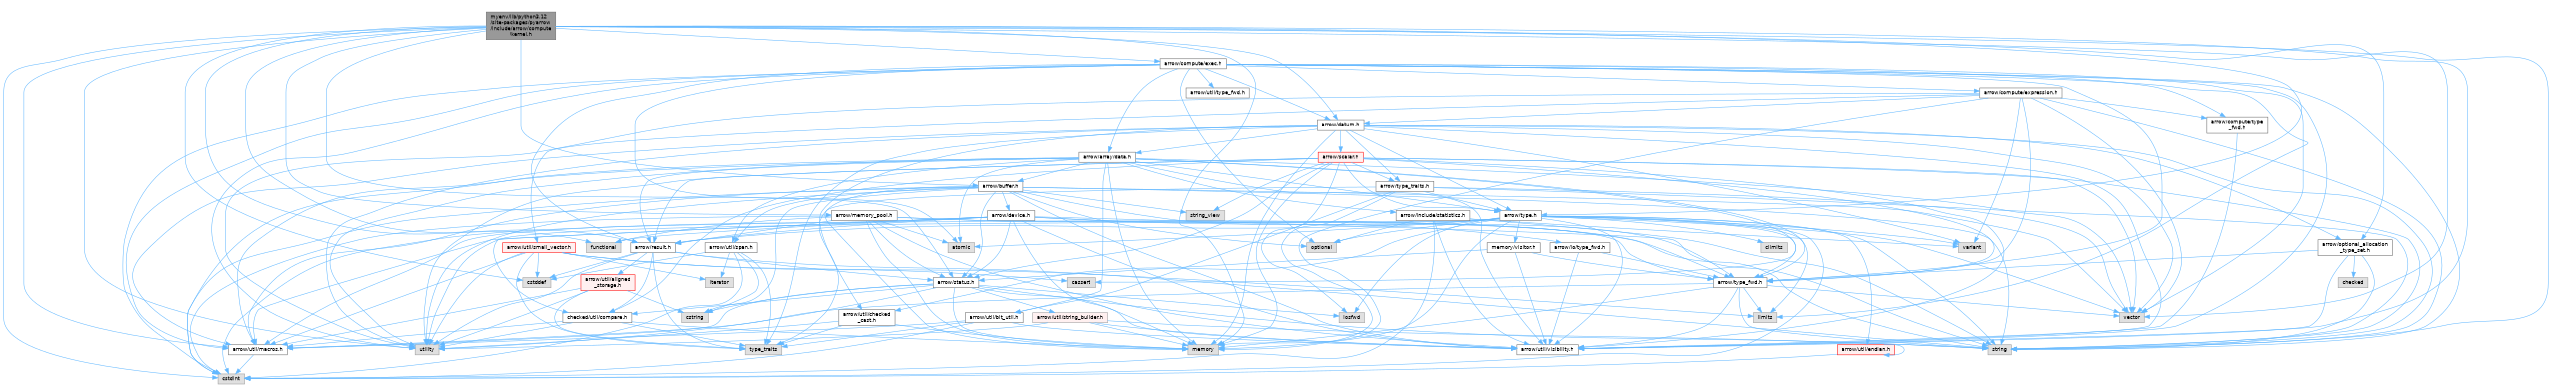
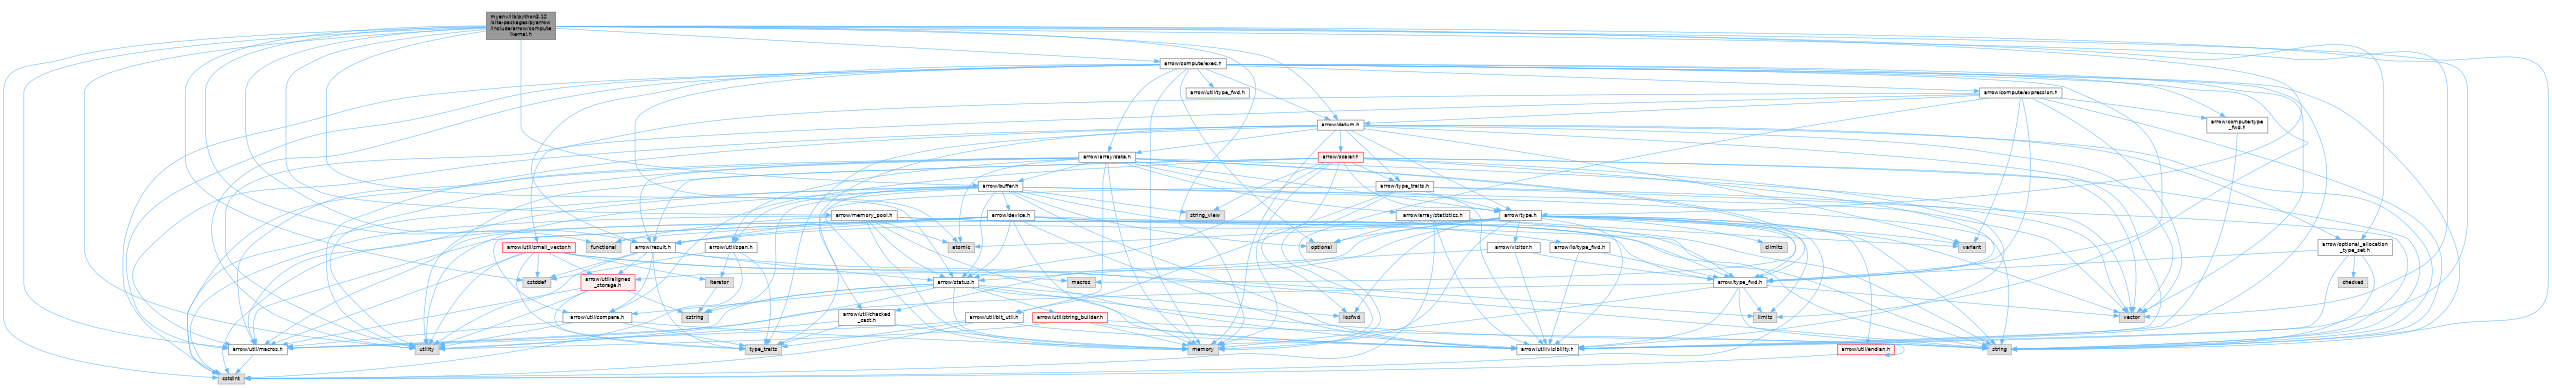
none -> (1151, 204)
(1433, 216) -> (1433, 216)
(935, 224) -> (1074, 271)
(1514, 248) -> (1514, 248)
none -> (568, 263)
(1081, 283) -> (1081, 283)
(755, 291) -> (709, 298)
(597, 318) -> (597, 318)
(1070, 318) -> (1070, 318)
